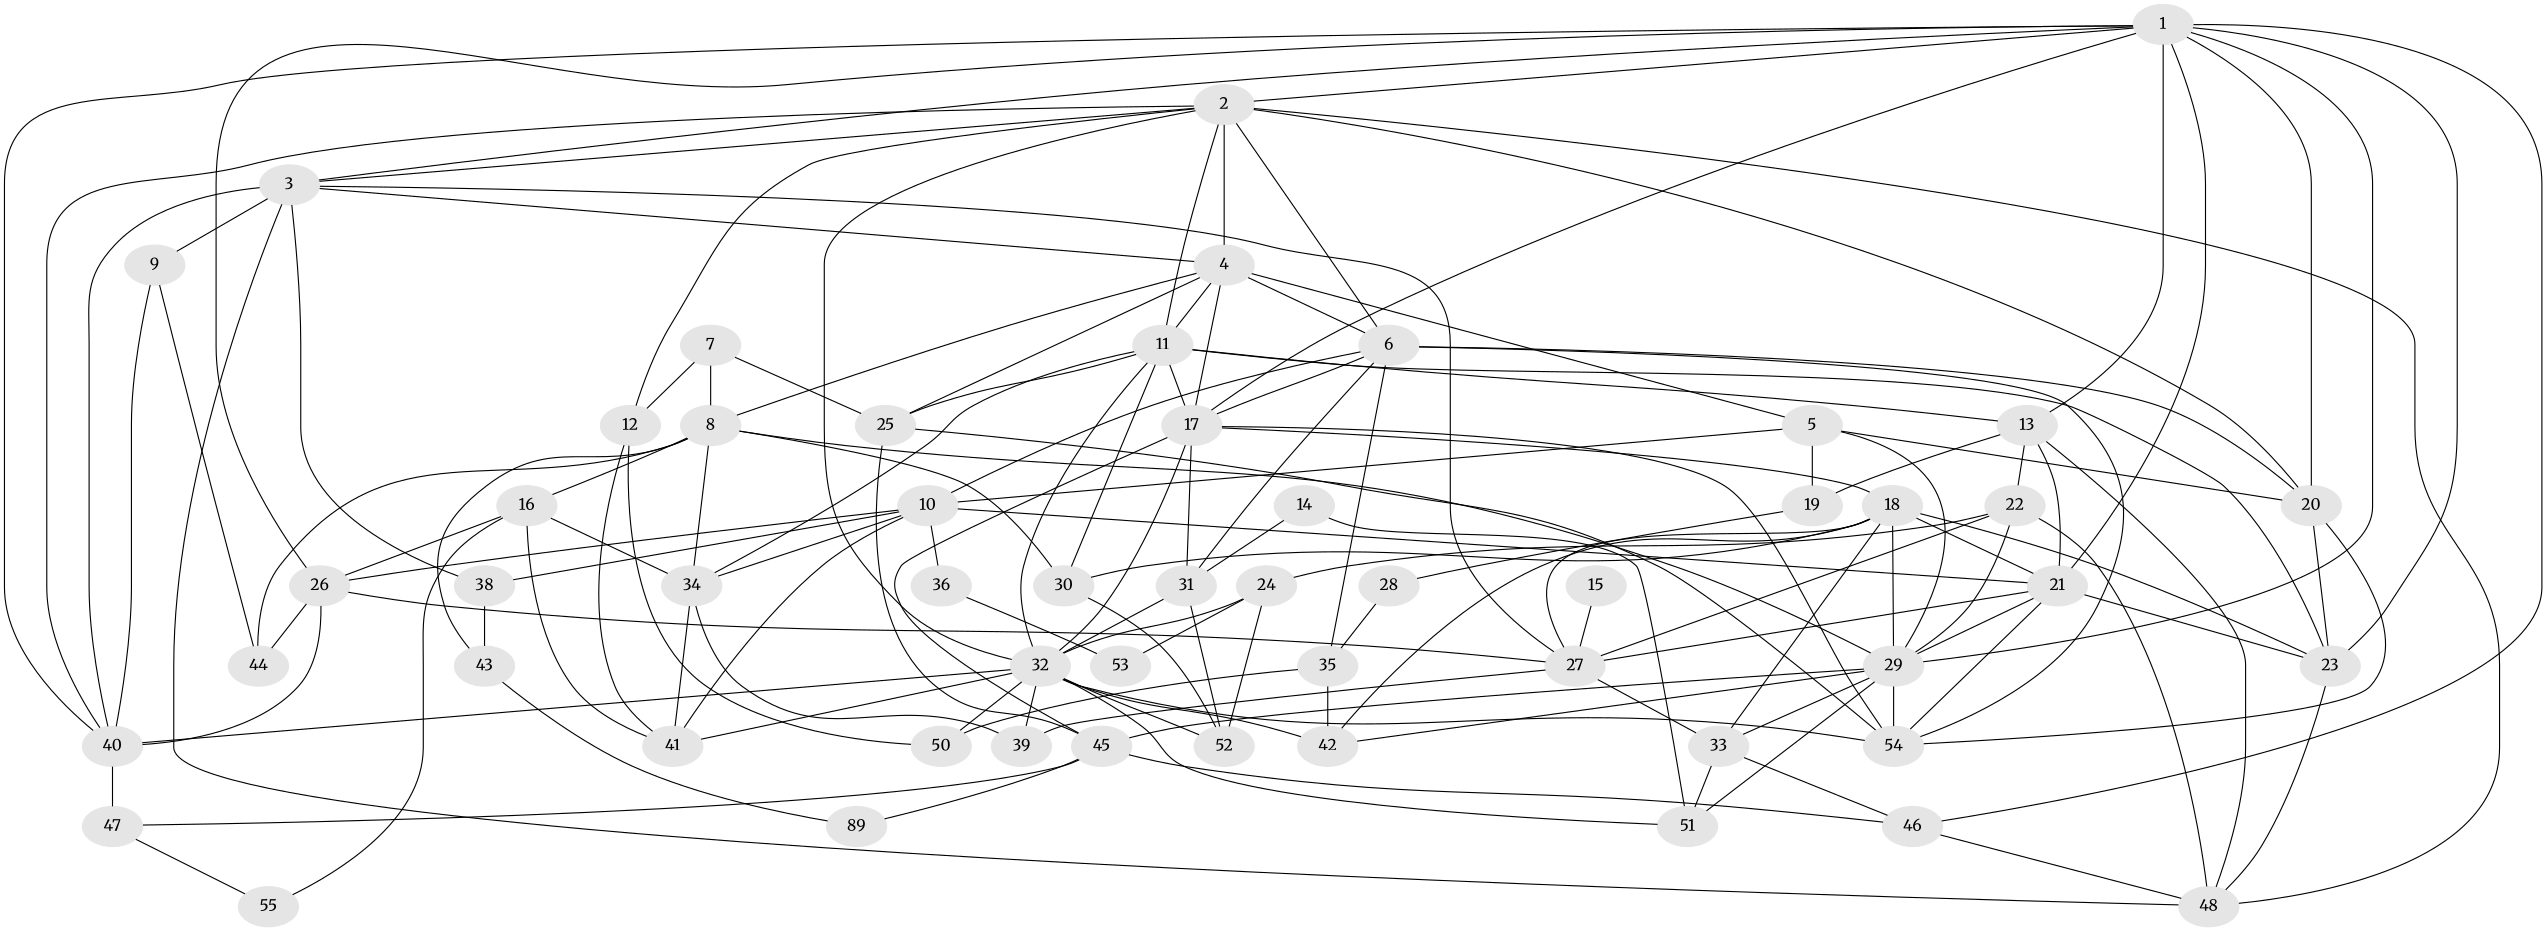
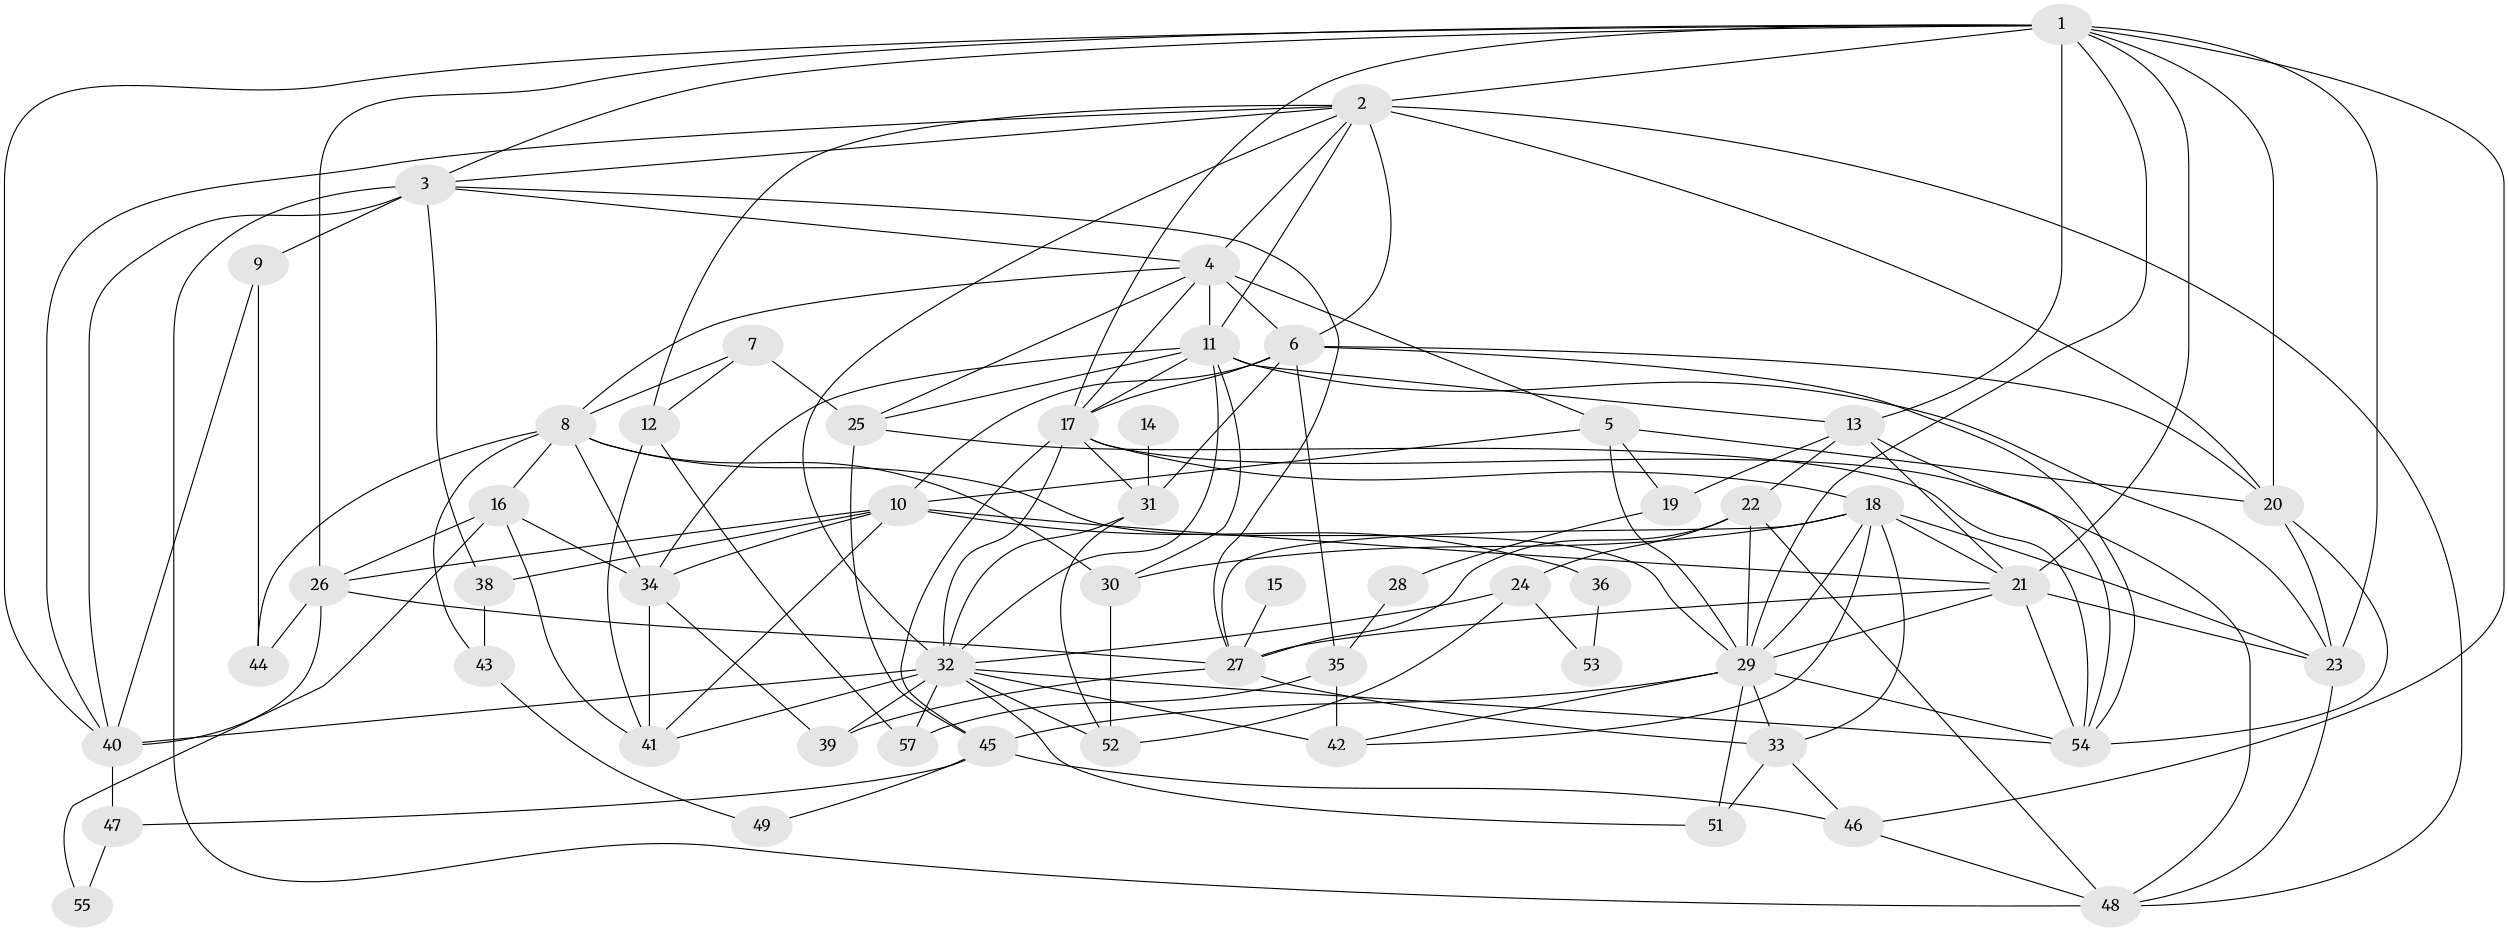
(1639, 573) -> none
(941, 746) -> (908, 746)
(857, 827) -> (762, 827)
